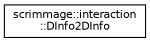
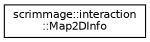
(75, 21) -> (75, 21)
